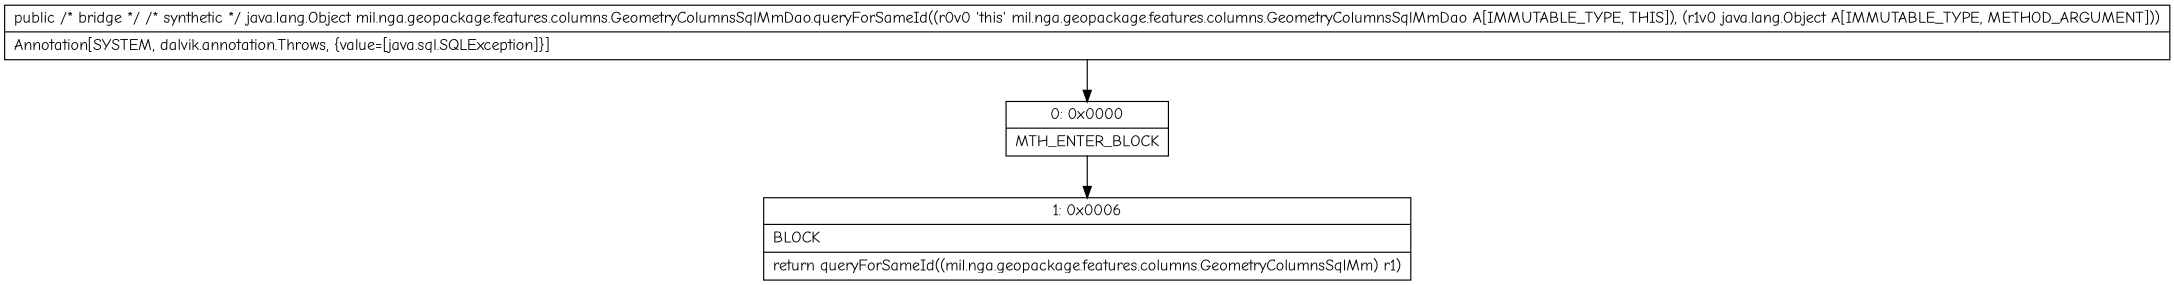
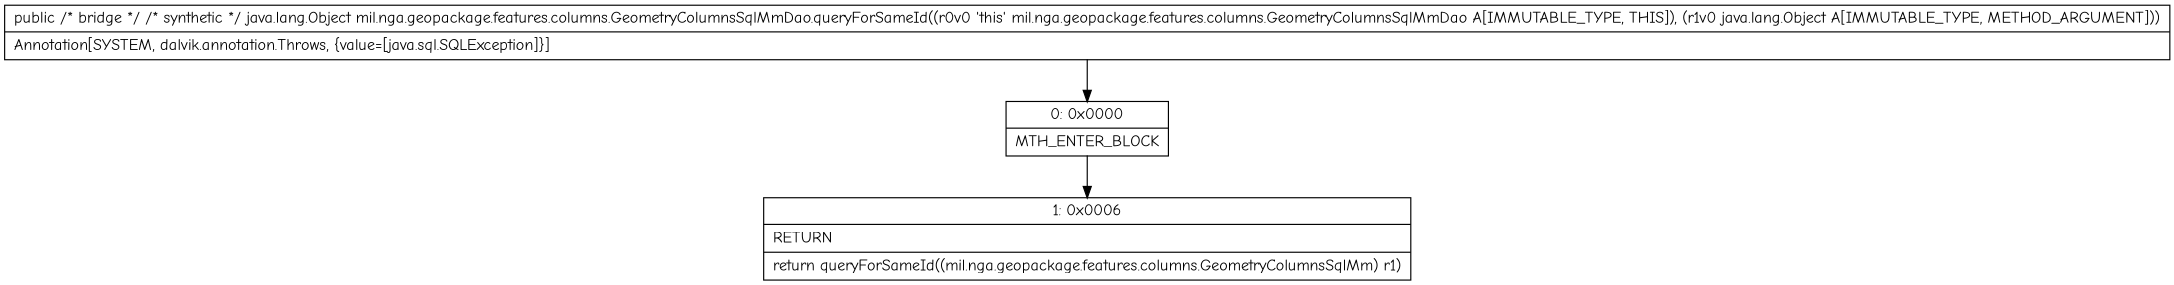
(797, 238) -> (803, 238)
